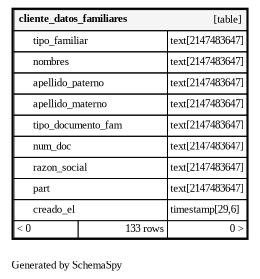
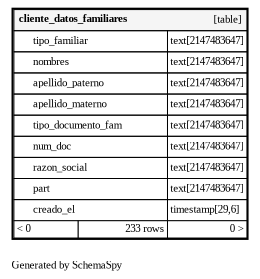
(145, 229) -> (145, 229)
